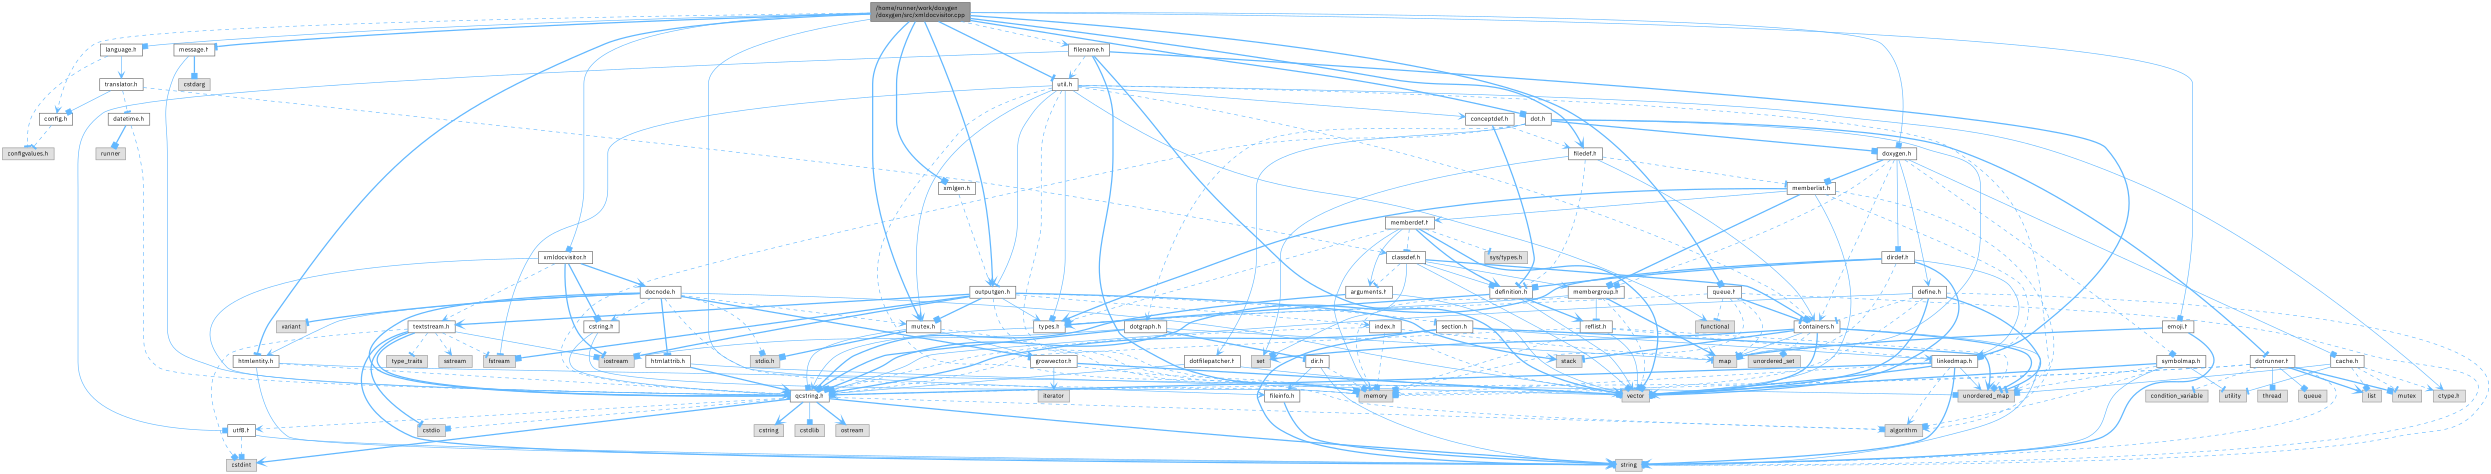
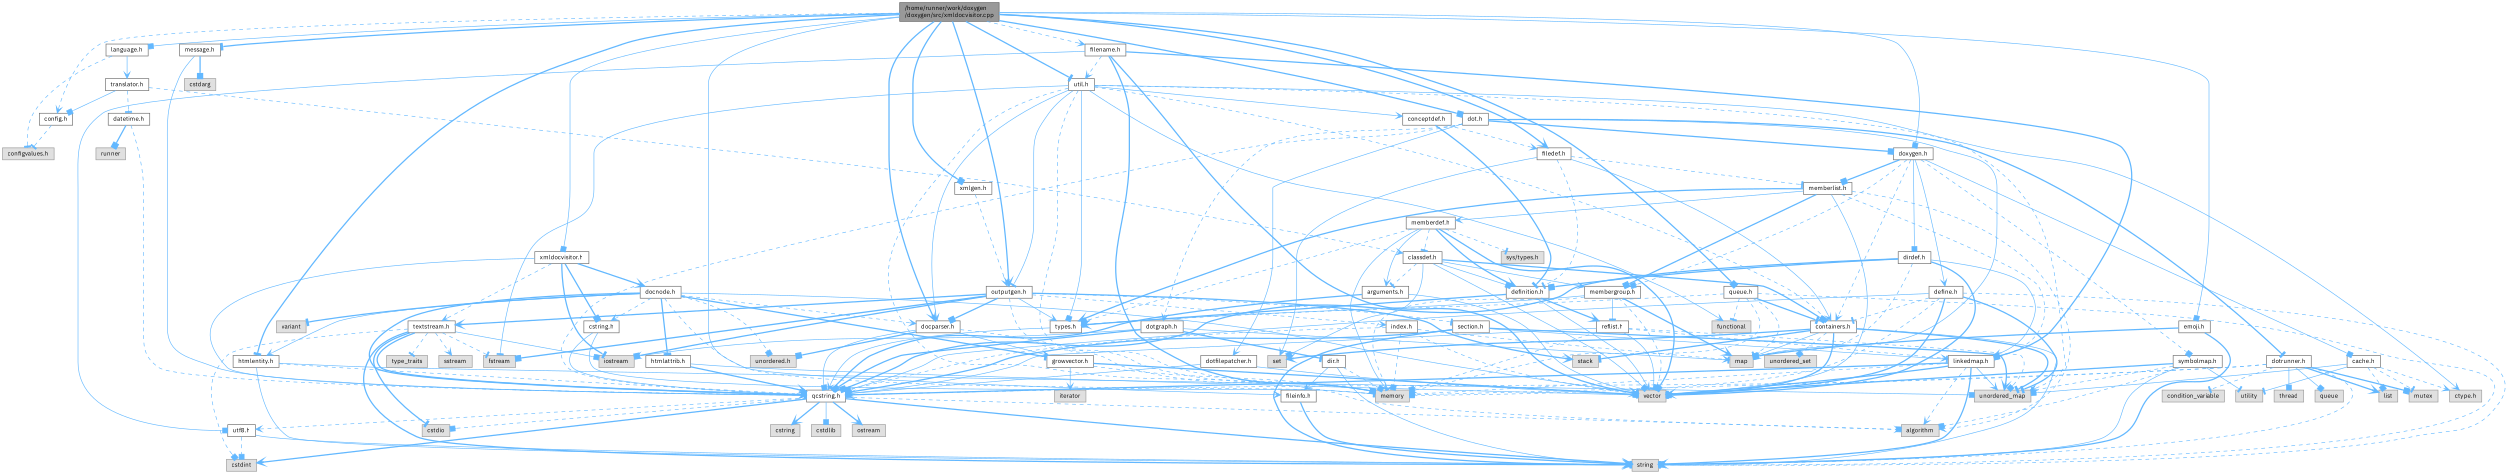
(924, 327) -> (938, 327)
(1206, 346) -> (1222, 346)
(765, 361) -> (773, 361)
